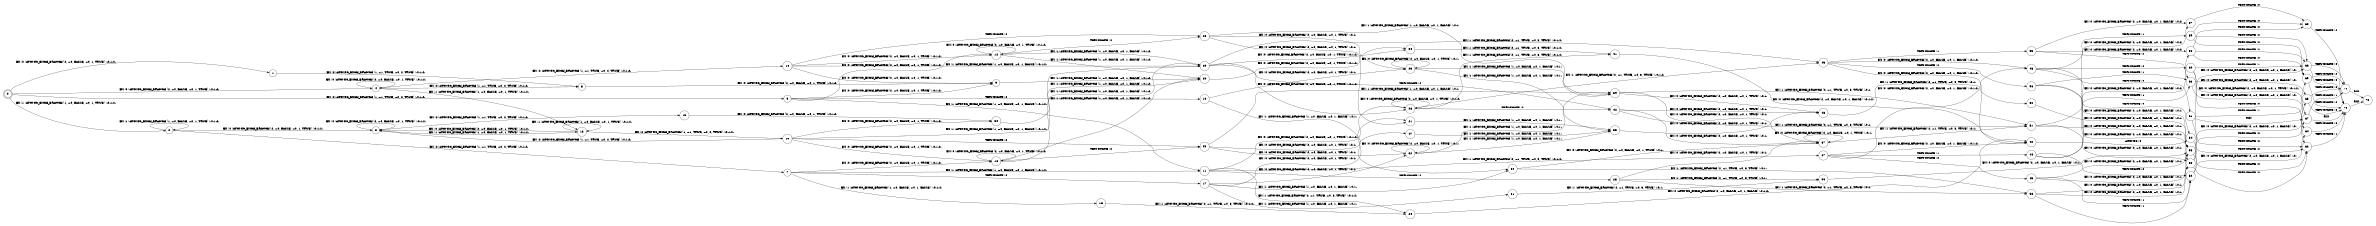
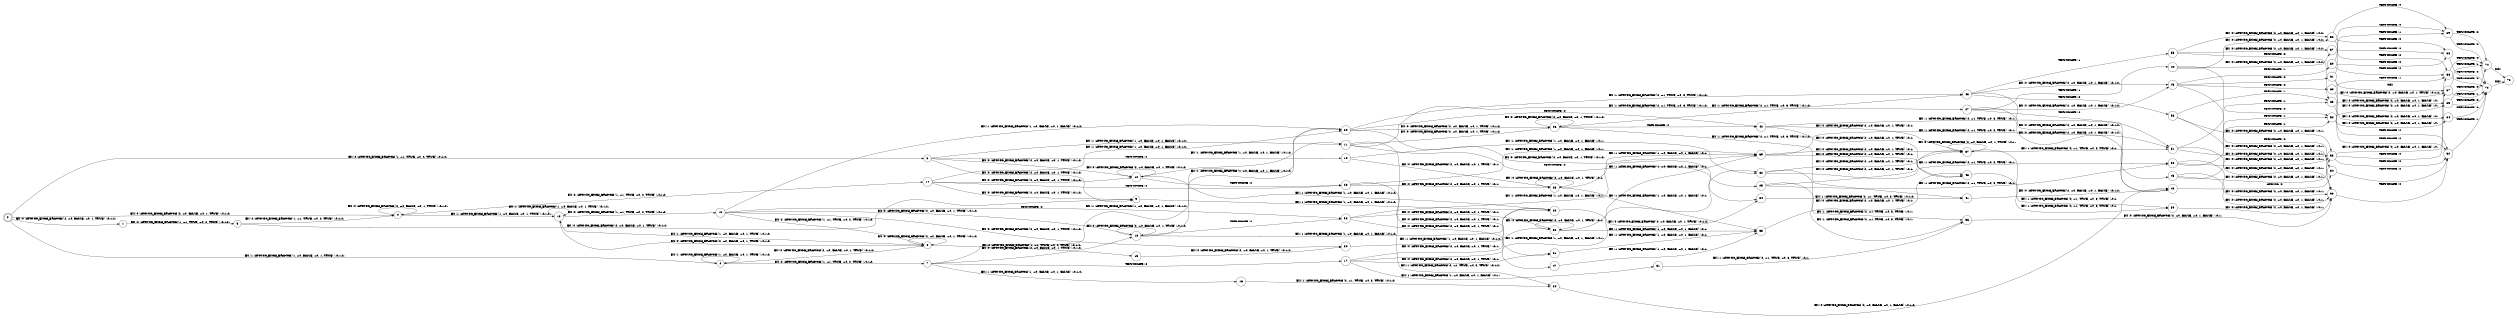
(478, 88) -> (317, 222)
(2326, 117) -> (2467, 94)
none -> (2048, 203)
none -> (1846, 215)
